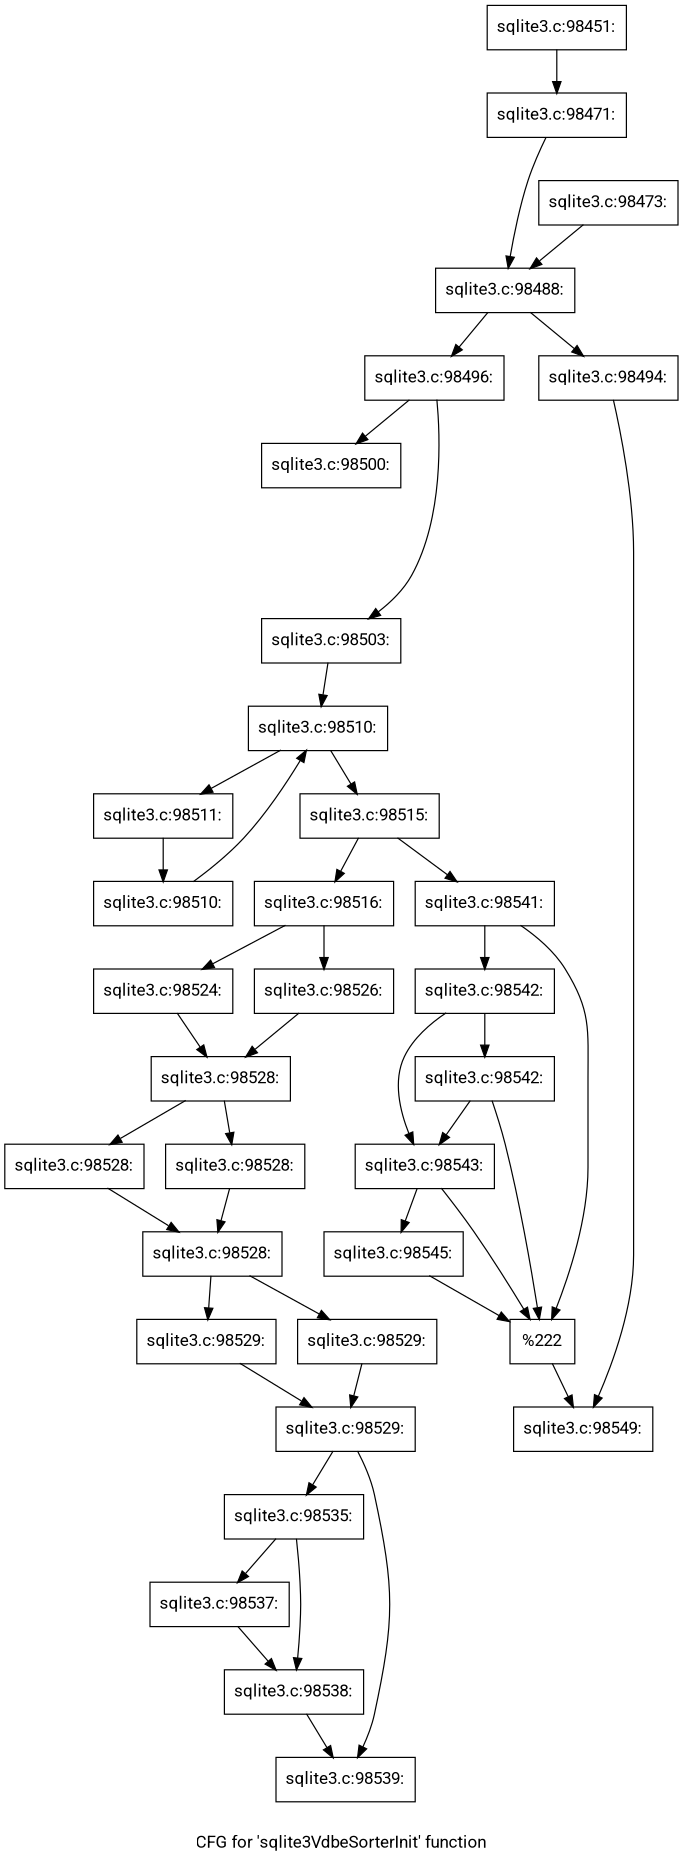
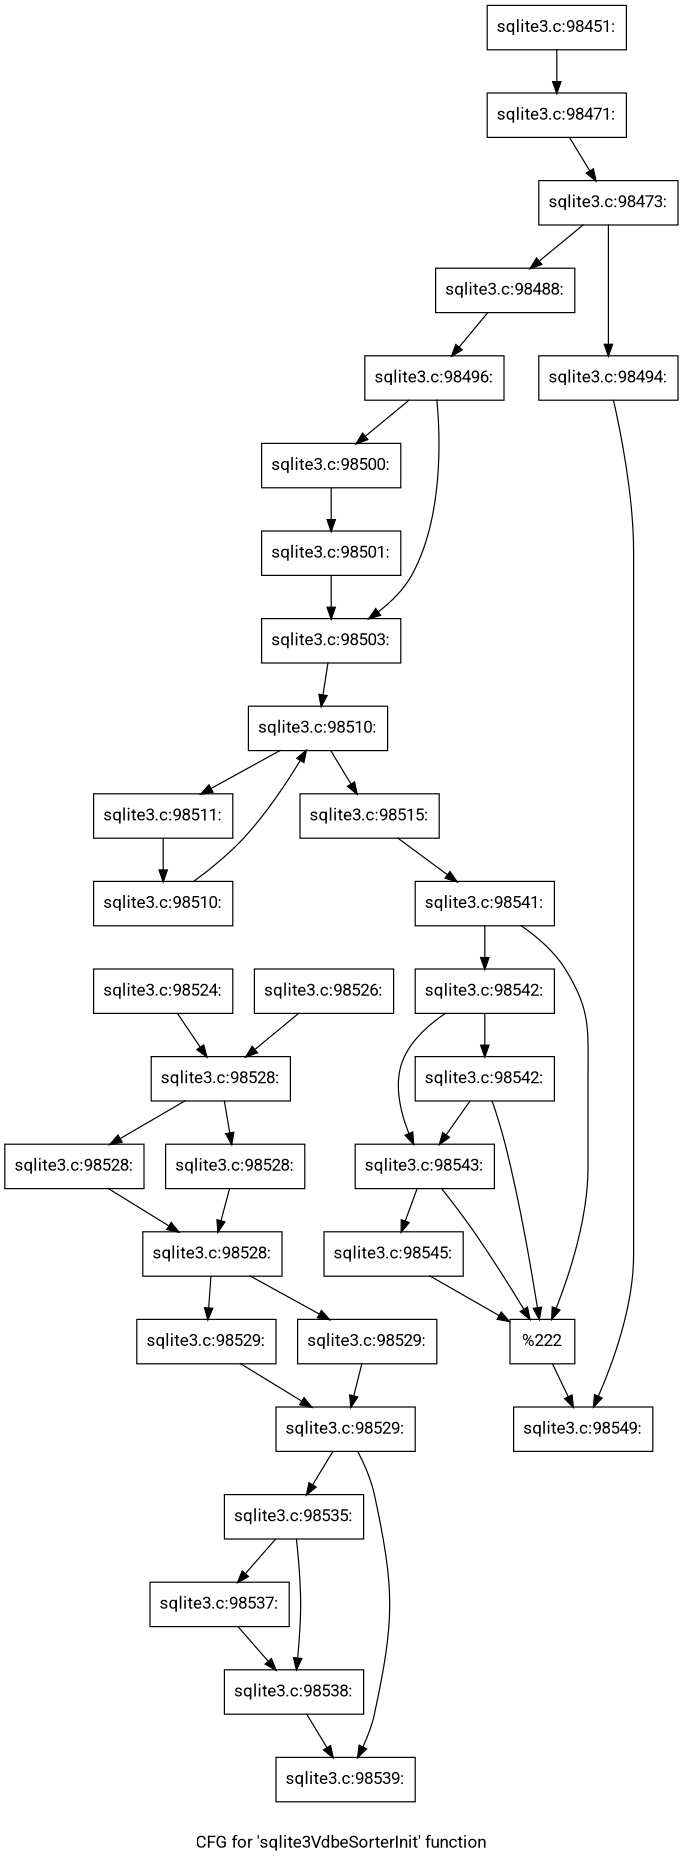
(524, 196) -> (580, 154)
(552, 330) -> (608, 284)
none -> (331, 553)
(324, 904) -> none
